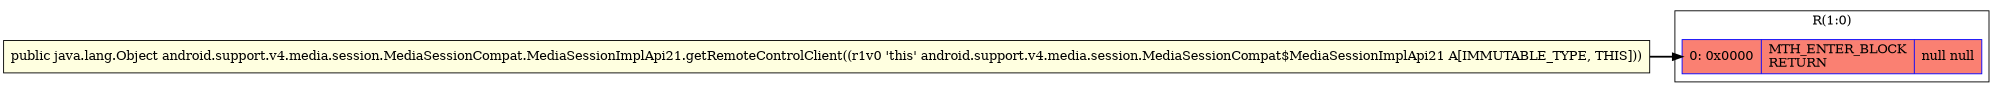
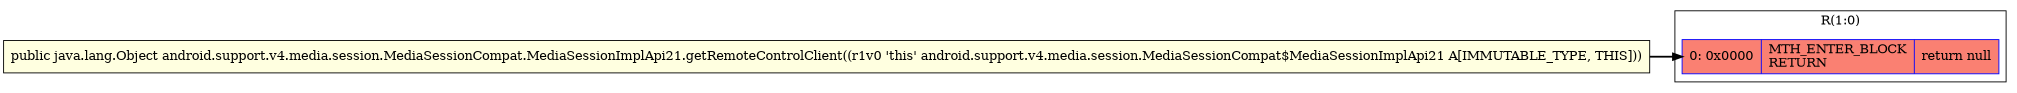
(1948, 56) -> (1957, 56)
